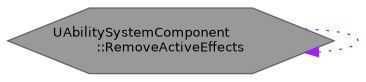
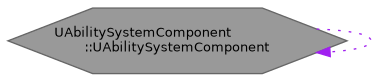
(171, 41) -> (177, 41)
